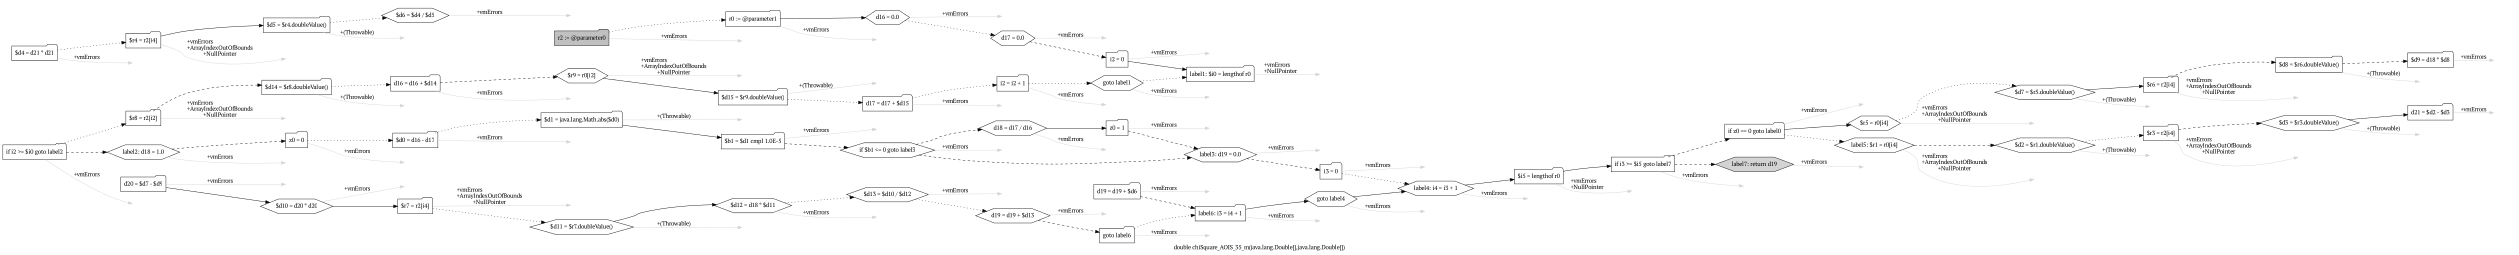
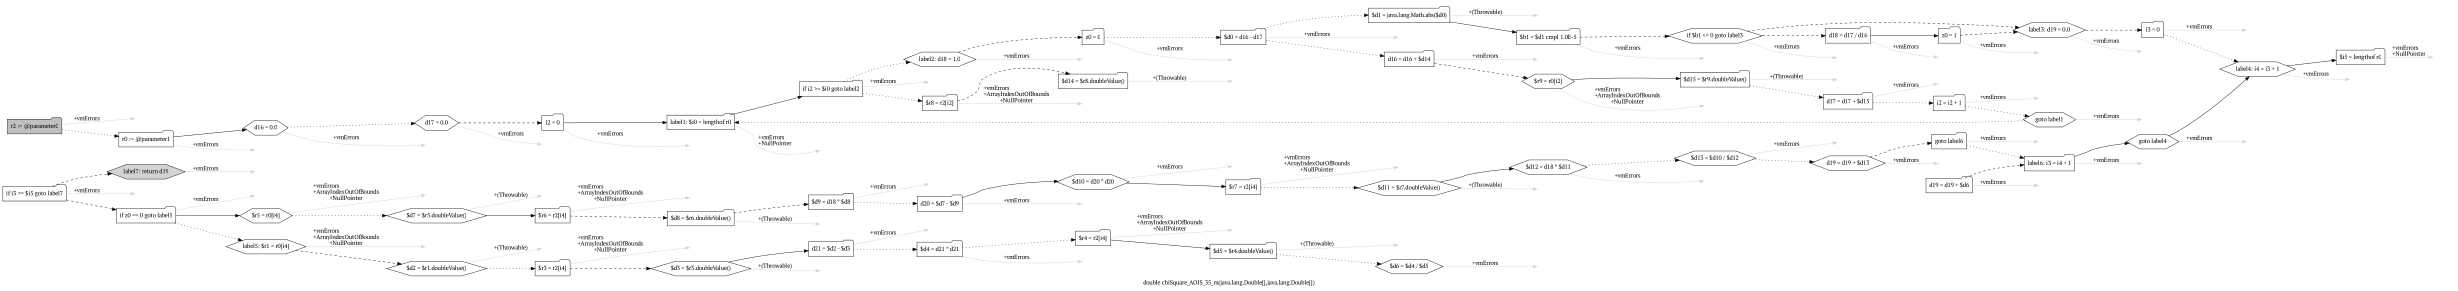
(359, 86) -> (1323, 48)
none -> (764, 106)
(1013, 128) -> (1848, 36)
(1755, 131) -> (146, 216)
(85, 152) -> (874, 69)
(1585, 168) -> none
none -> (883, 203)
none -> (883, 249)
